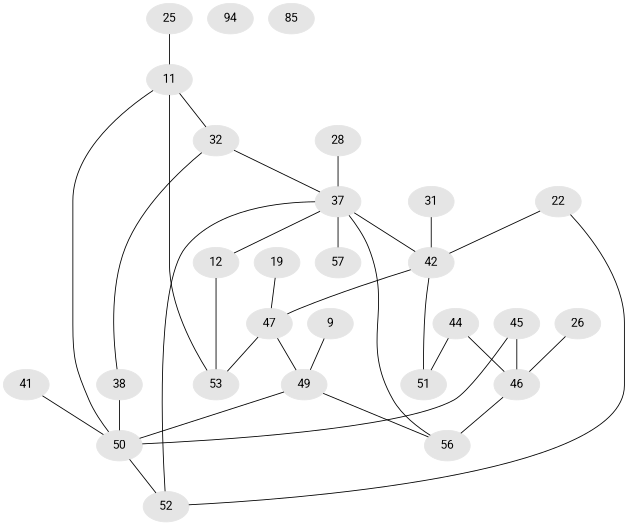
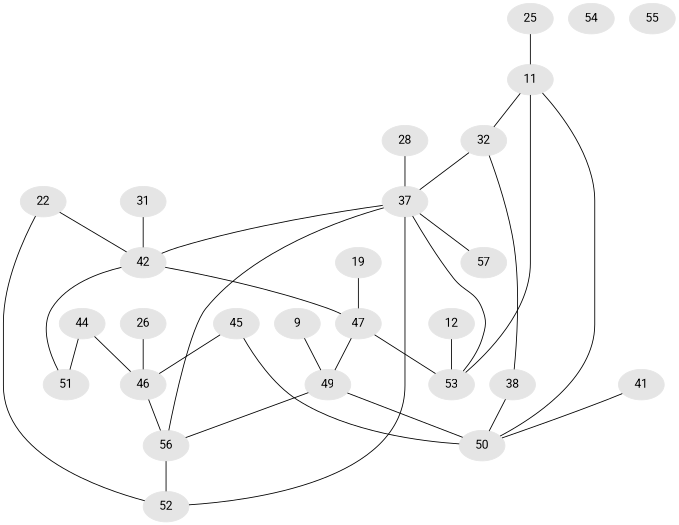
(230, 19) -> (591, 19)
(291, 19) -> (652, 19)
(277, 232) -> (467, 290)
(143, 476) -> (166, 476)
